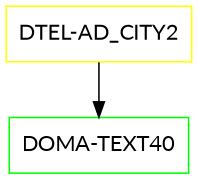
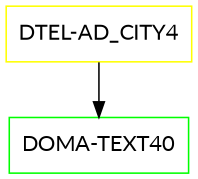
(99, 34) -> (99, 34)
